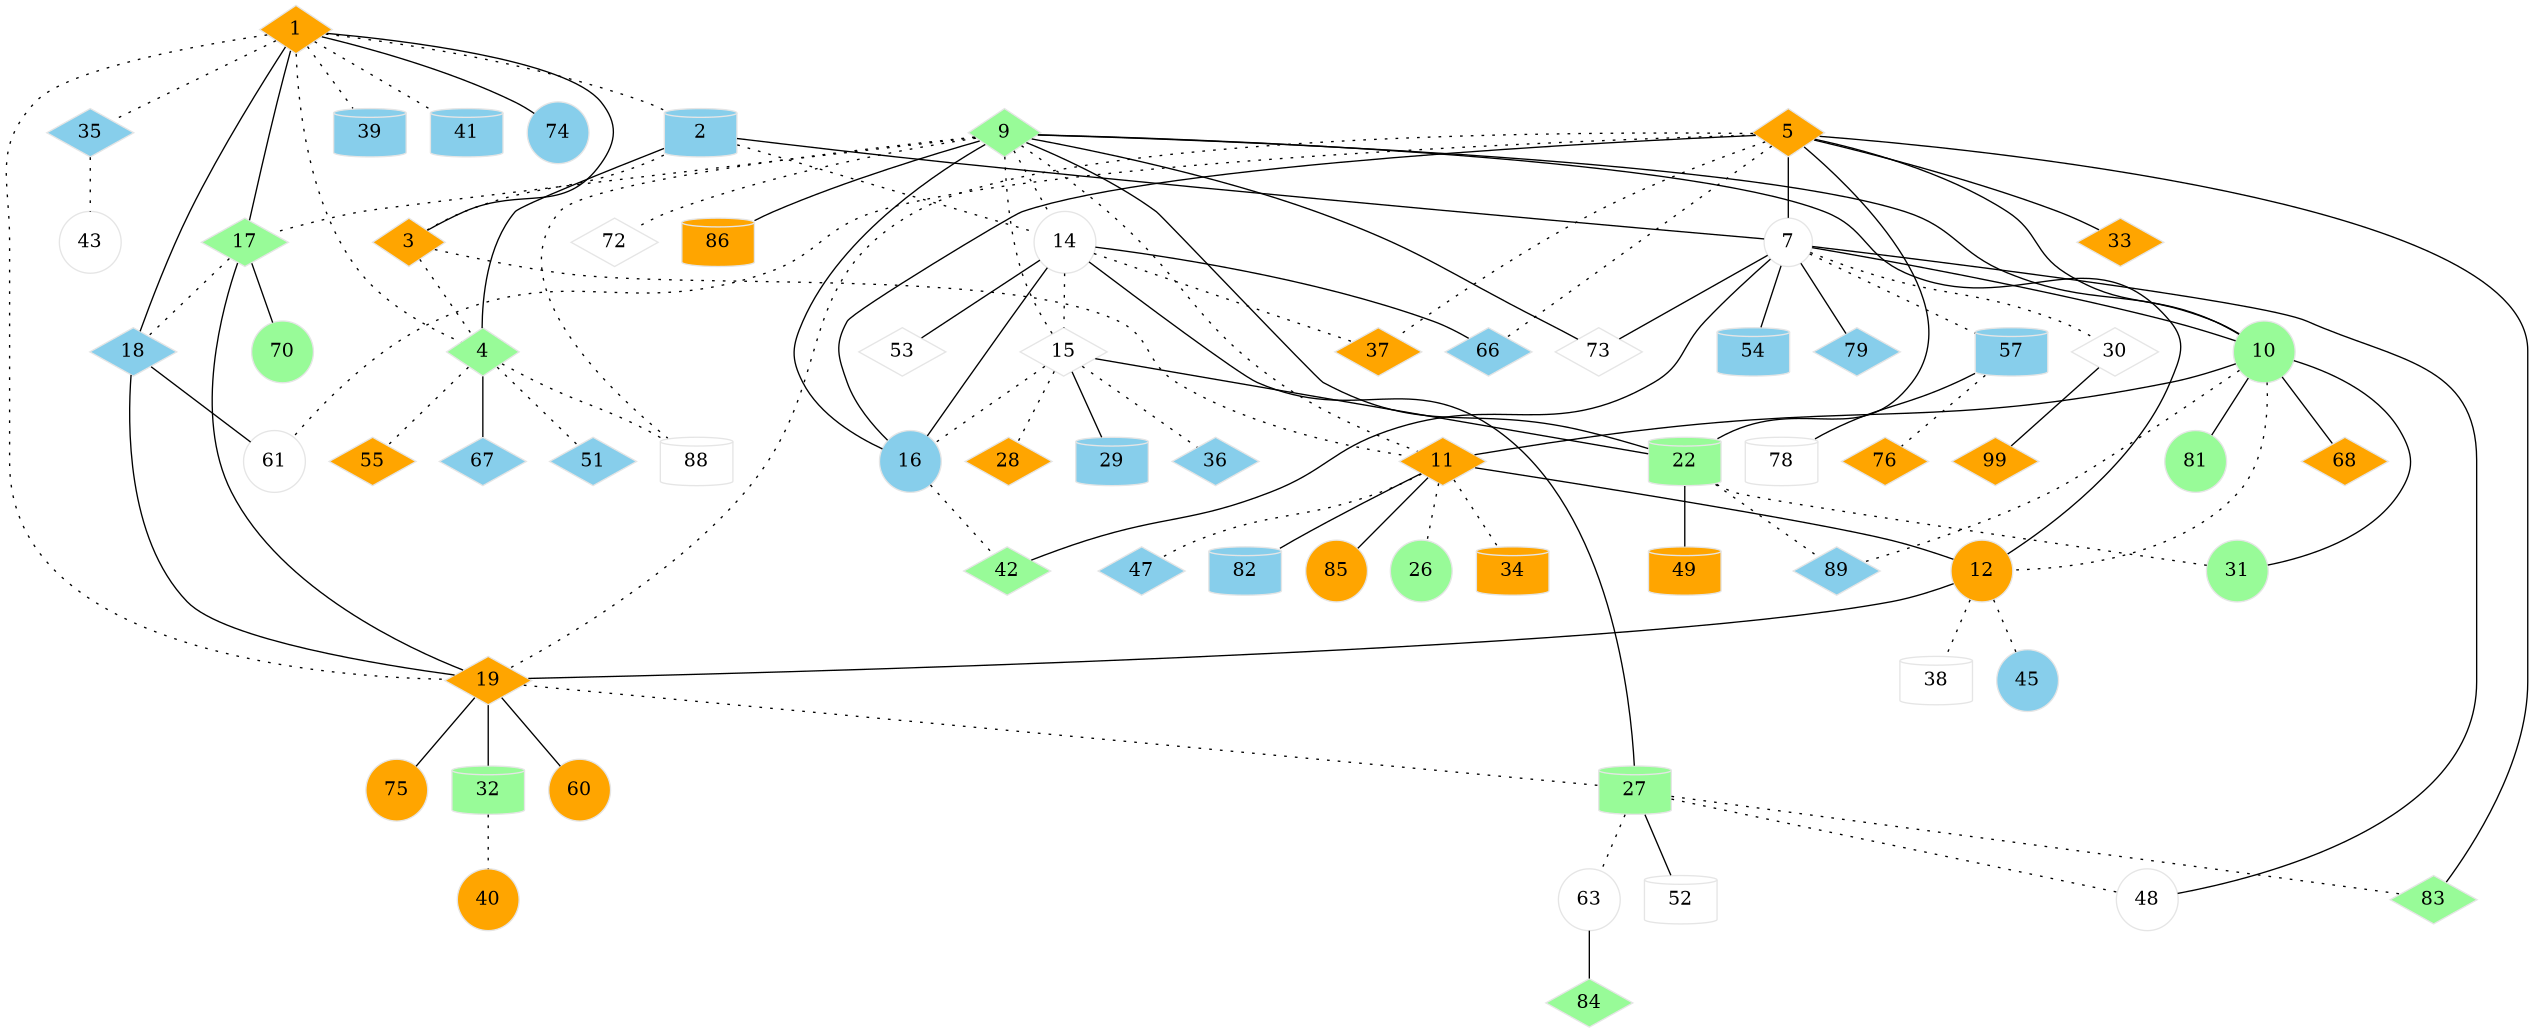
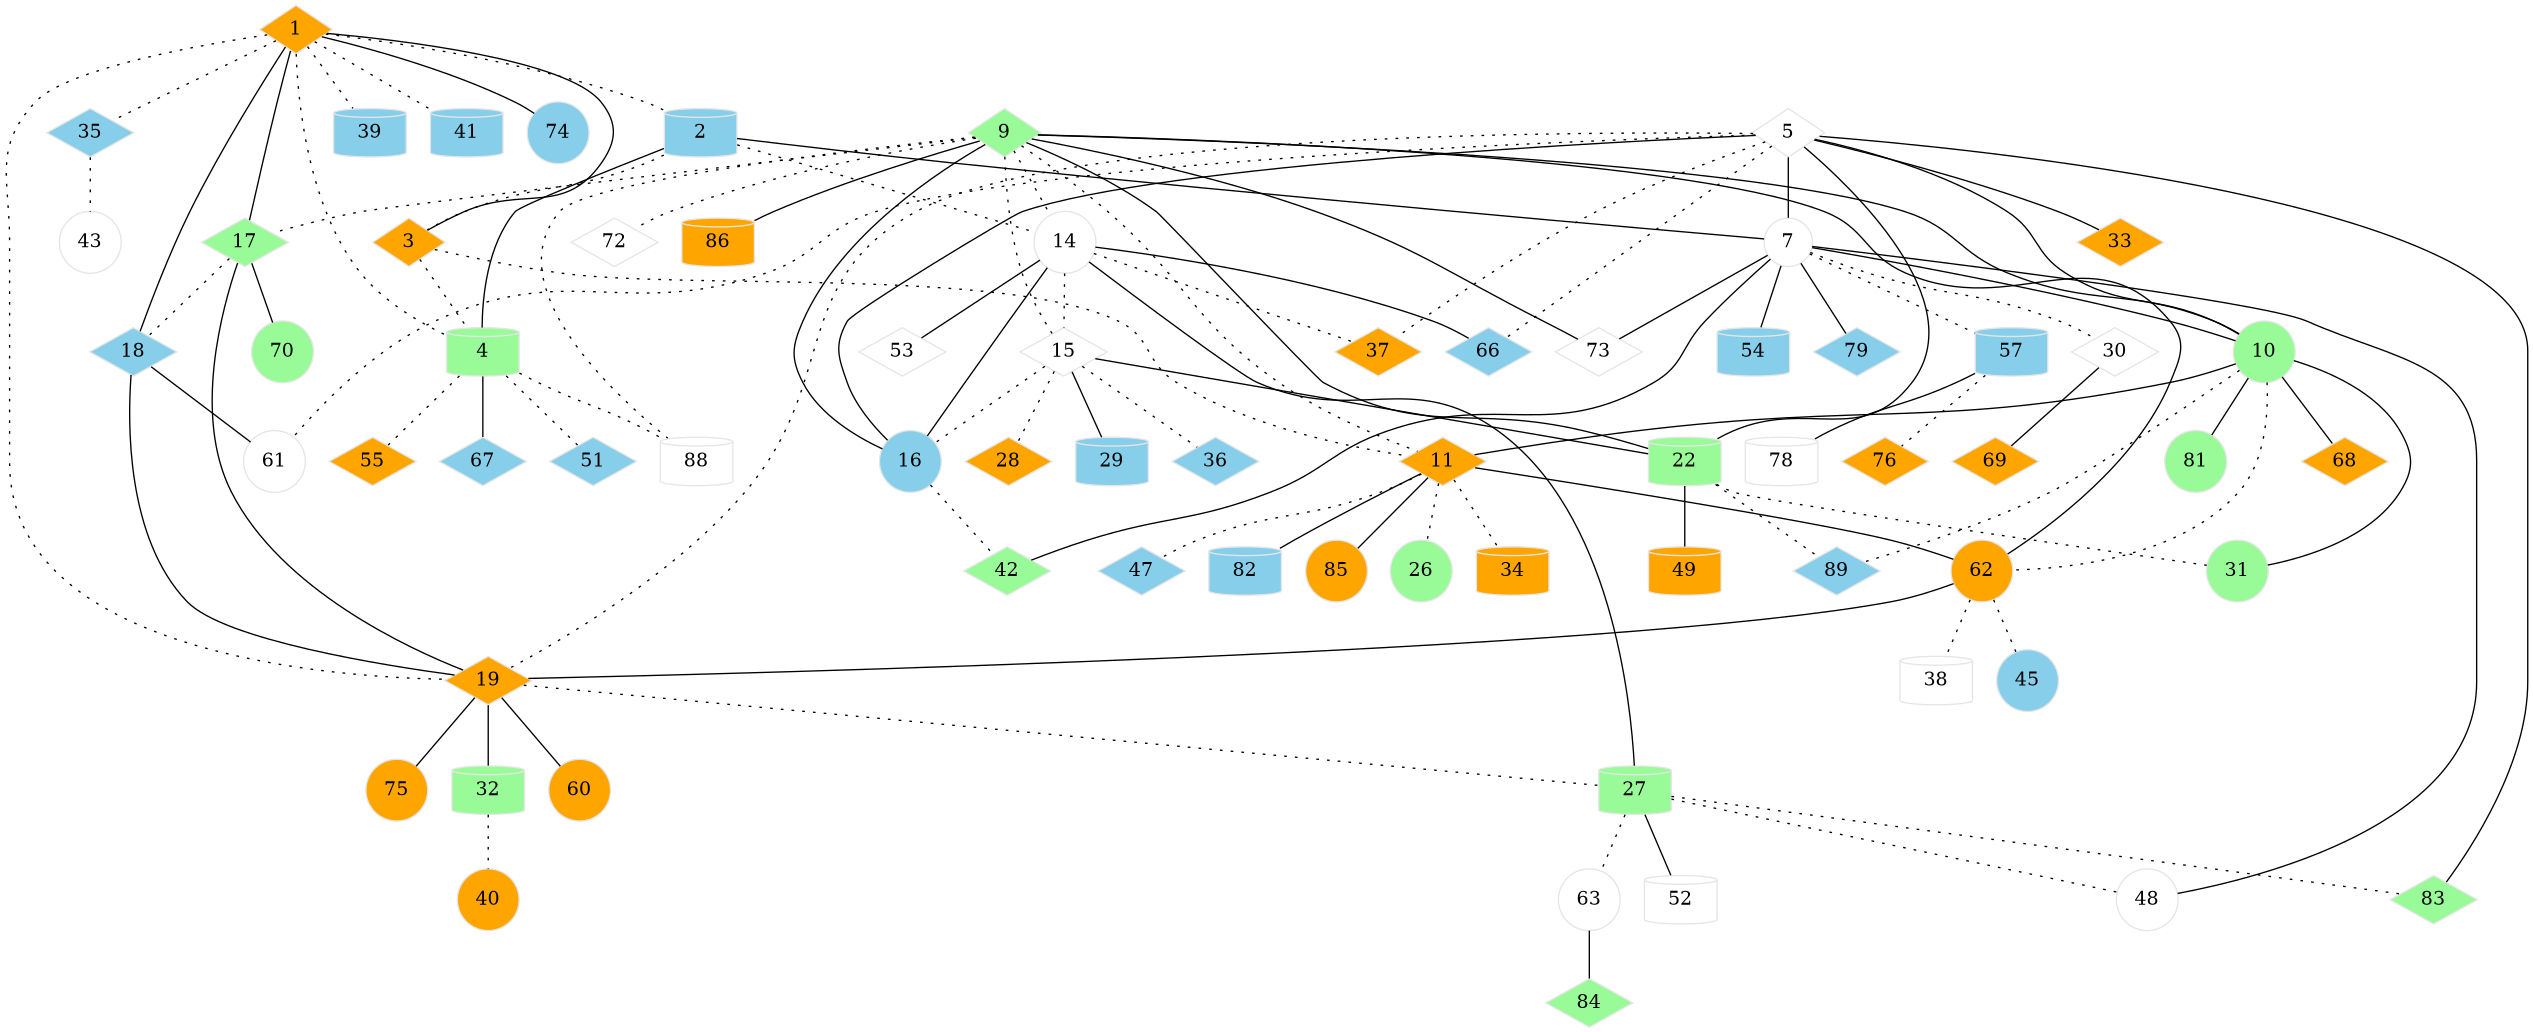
(1788, 133) -> (1788, 133)
(483, 352) -> (483, 352)
(1995, 461) -> (1995, 461)
(1982, 571) -> (1982, 571)
